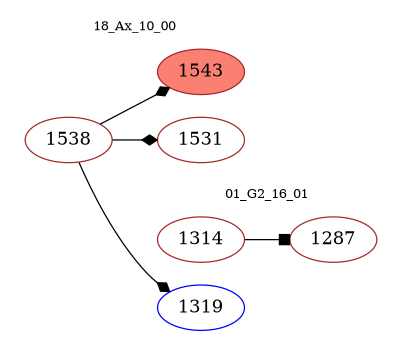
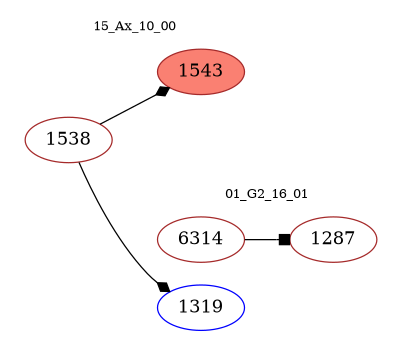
(135, 27) -> (135, 27)
(201, 140) -> none
(201, 240) -> (201, 240)
